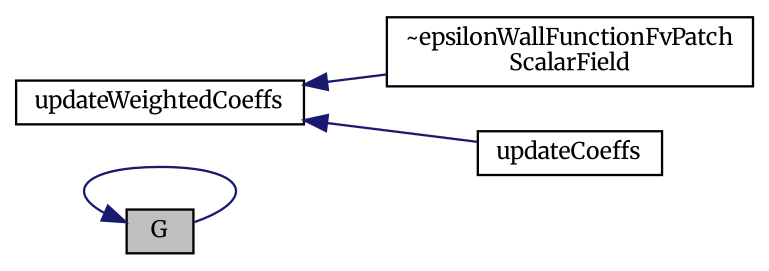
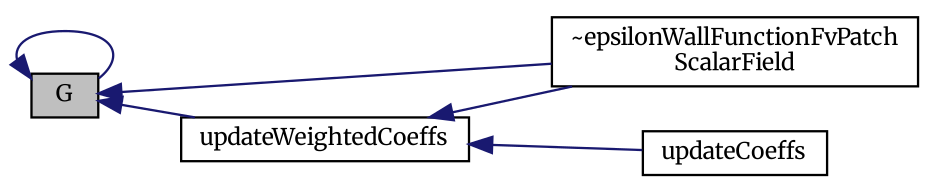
none -> (337, 78)
none -> (158, 111)
